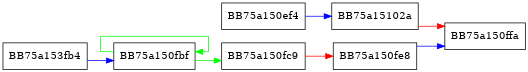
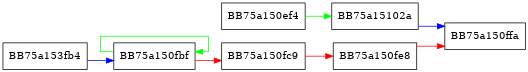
(315, 16) -> (315, 16)
(428, 26) -> (428, 26)
(427, 46) -> (427, 46)
(205, 61) -> (205, 61)
